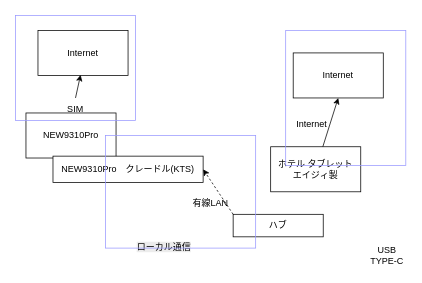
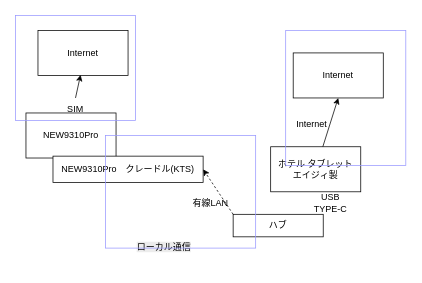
(387, 255) -> (330, 203)
